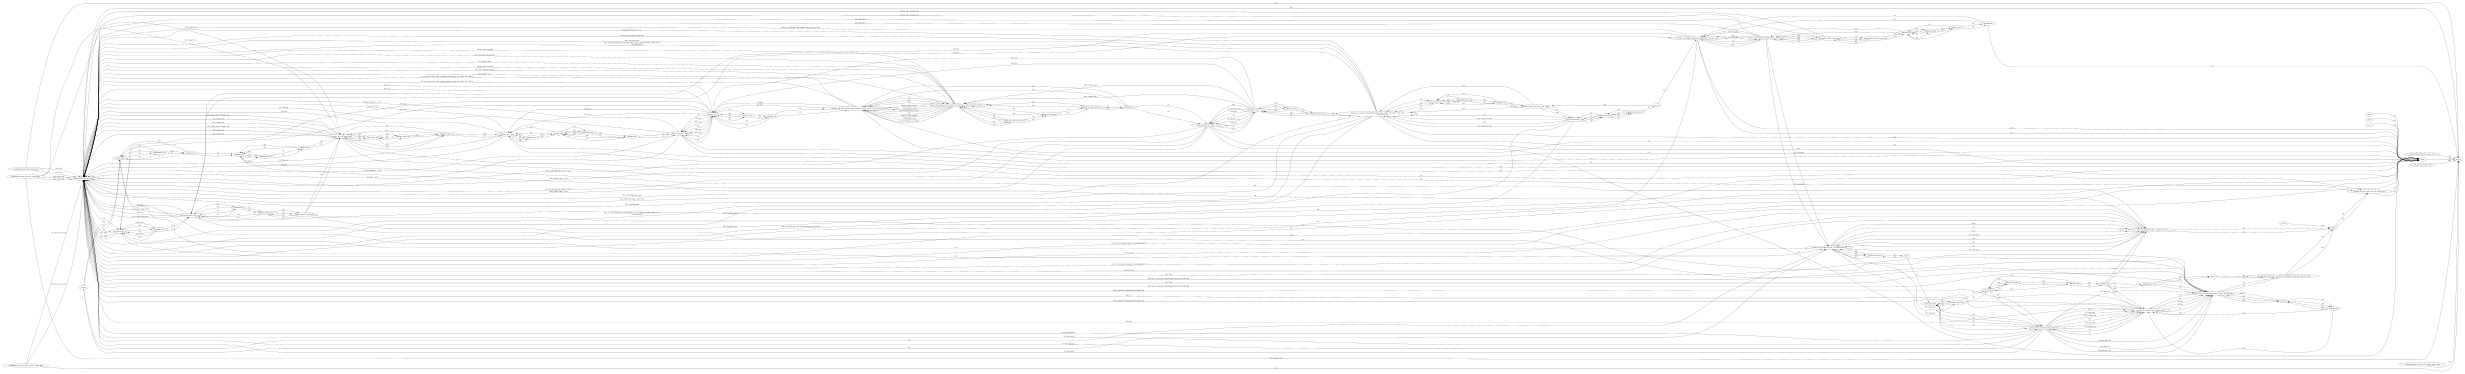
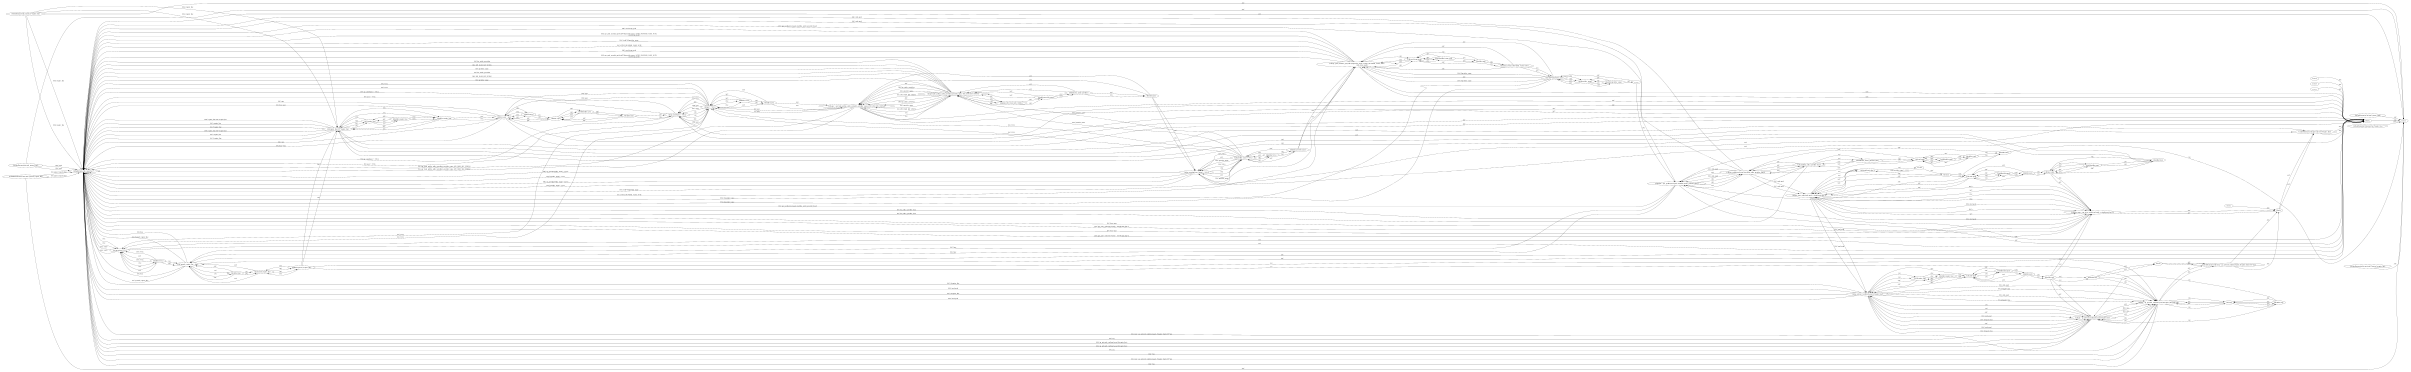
(1259, 8) -> (1217, 15)
(1603, 105) -> (1598, 76)
(2422, 165) -> (2368, 126)
(1895, 257) -> (1900, 170)
(1918, 279) -> (1932, 172)
(1276, 358) -> (1243, 3)
